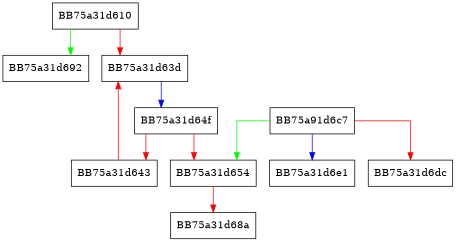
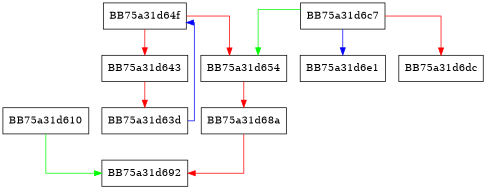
(120, 38) -> none
(312, 121) -> (343, 16)
none -> (239, 173)
